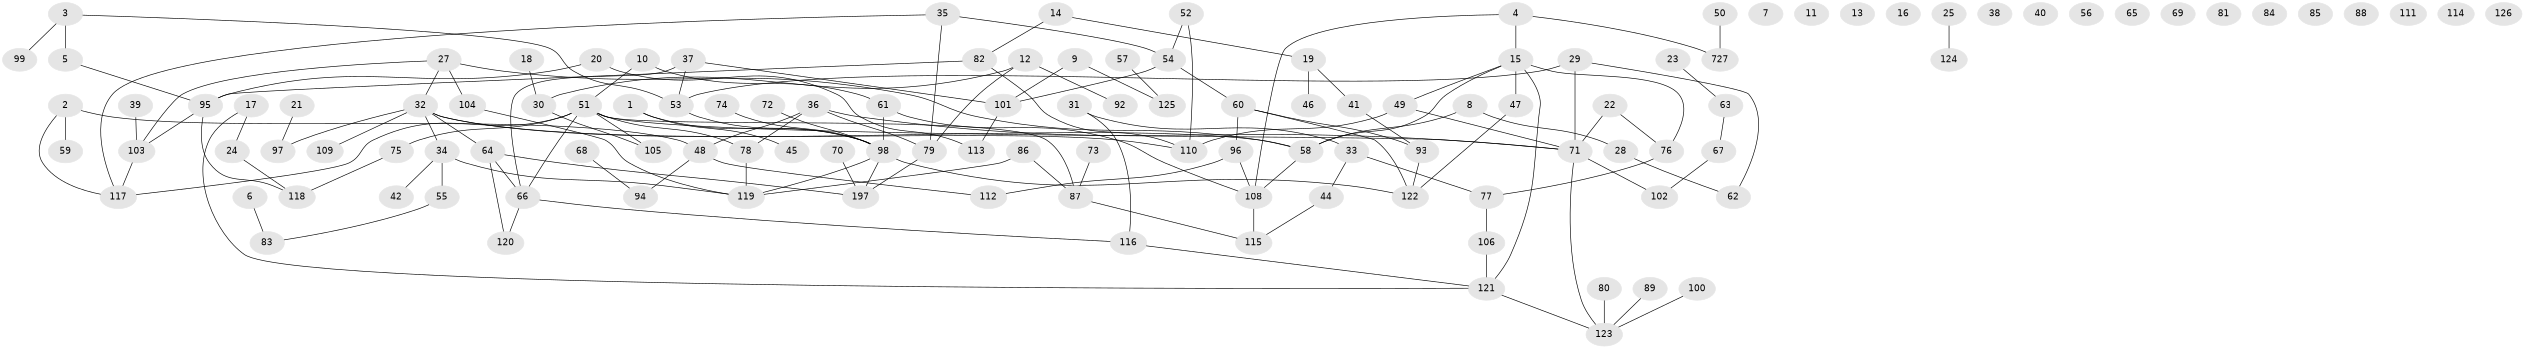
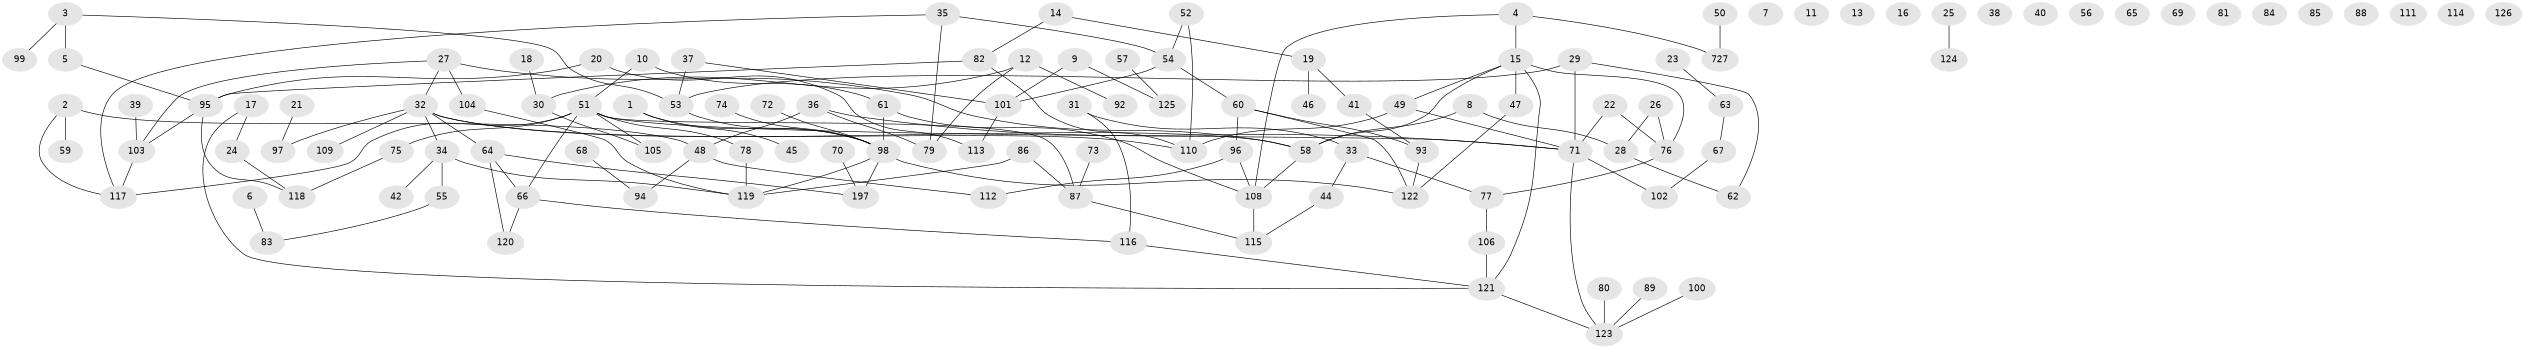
(529, 86) -> none
none -> (1656, 106)
(780, 128) -> none
(896, 173) -> none
